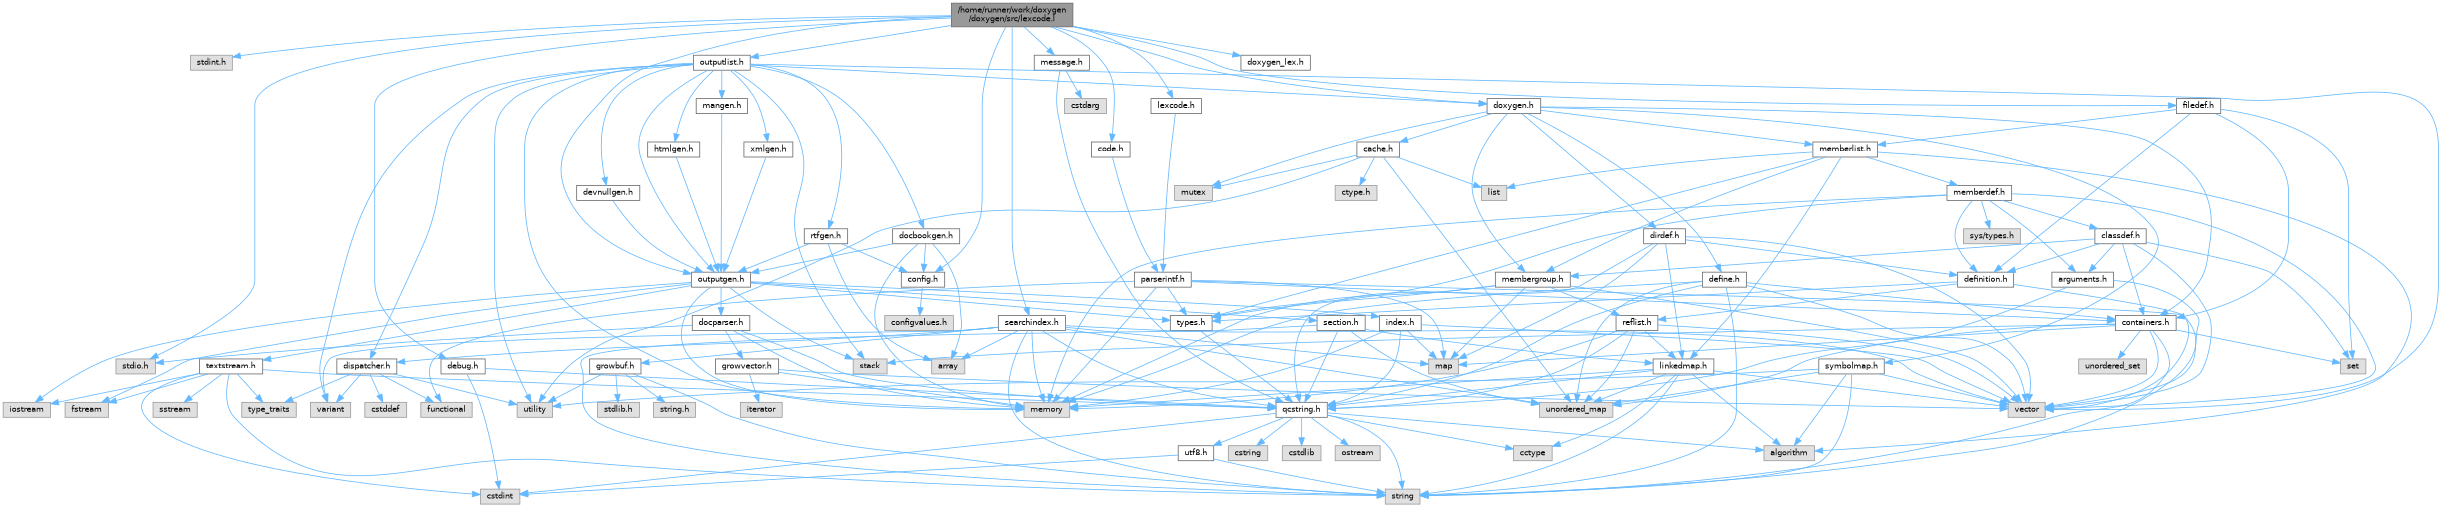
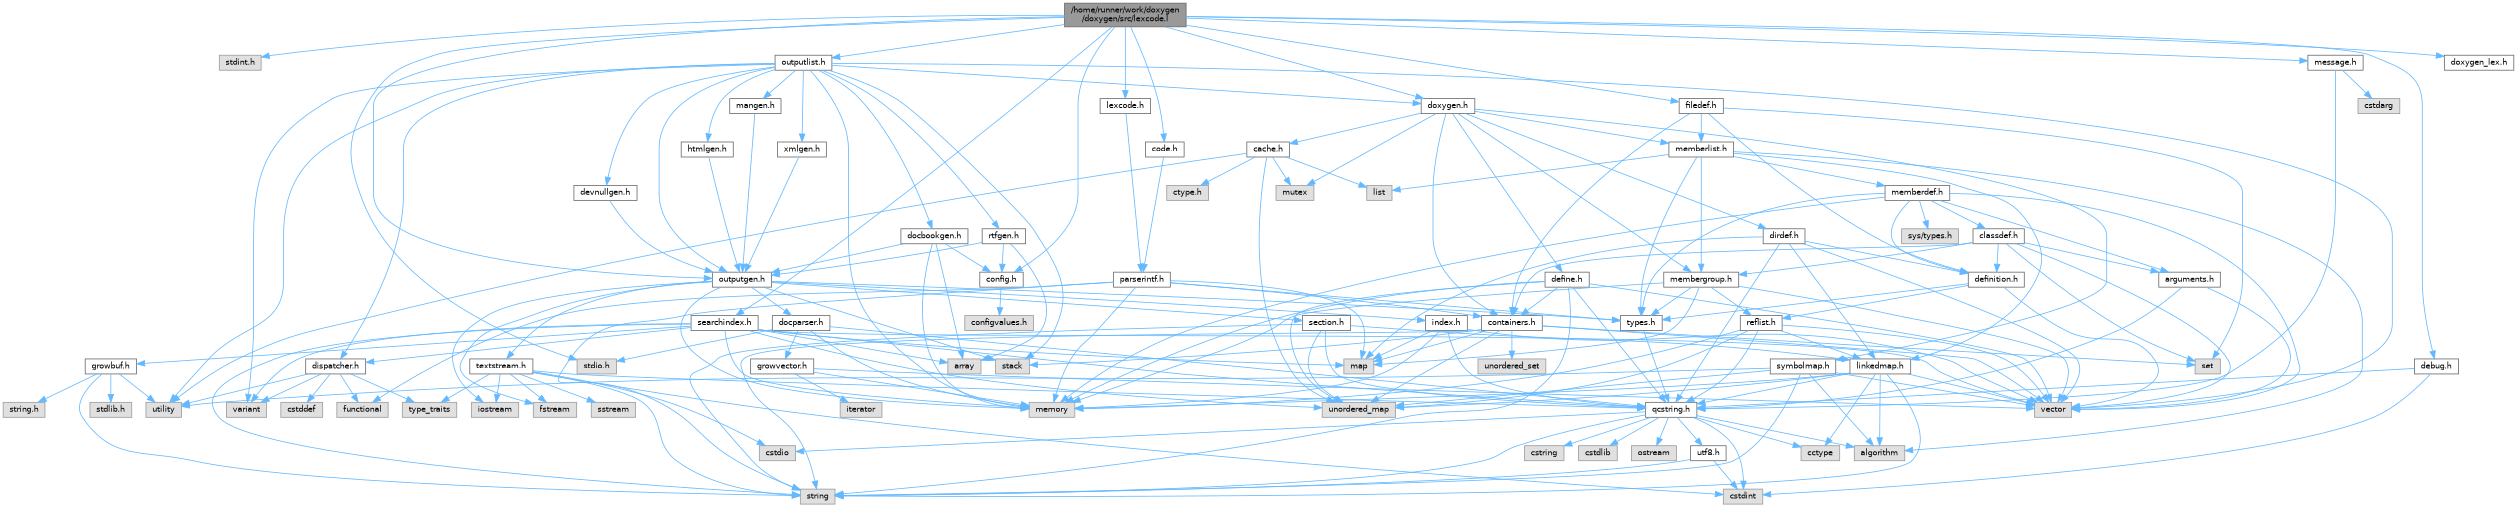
none -> (777, 453)
